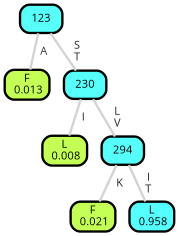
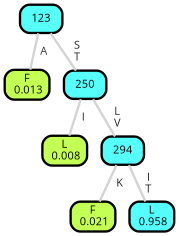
(85, 85) -> (85, 85)
